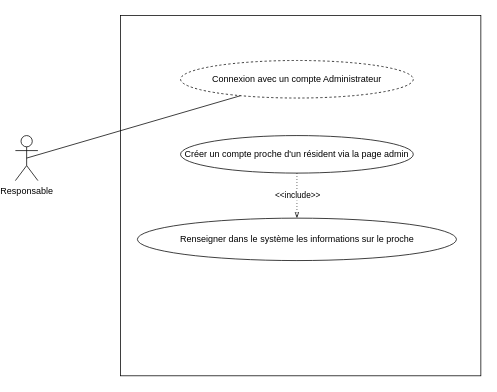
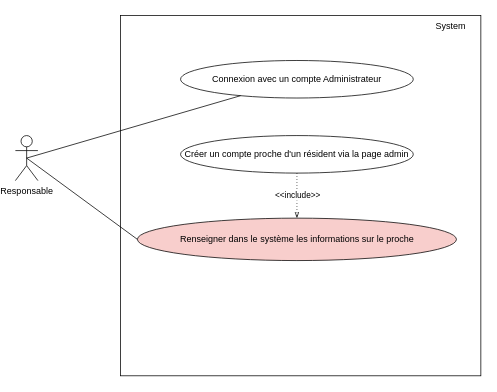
none -> (450, 27)
(297, 79) -> (297, 79)
none -> (82, 199)
(297, 239) -> (297, 239)
